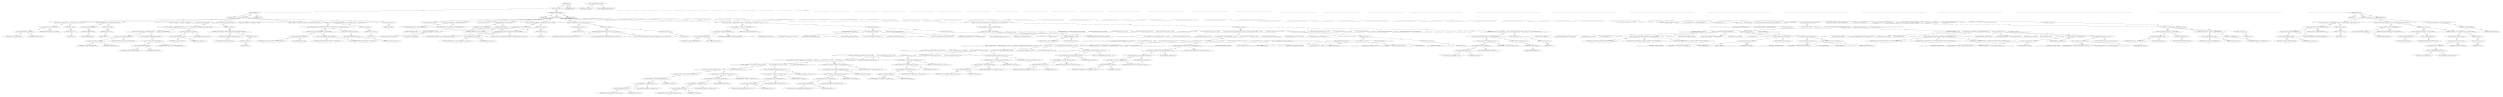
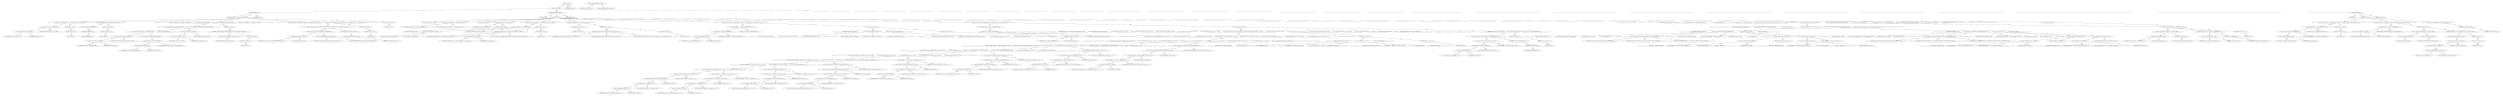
none -> (2361, 37)
none -> (686, 79)
